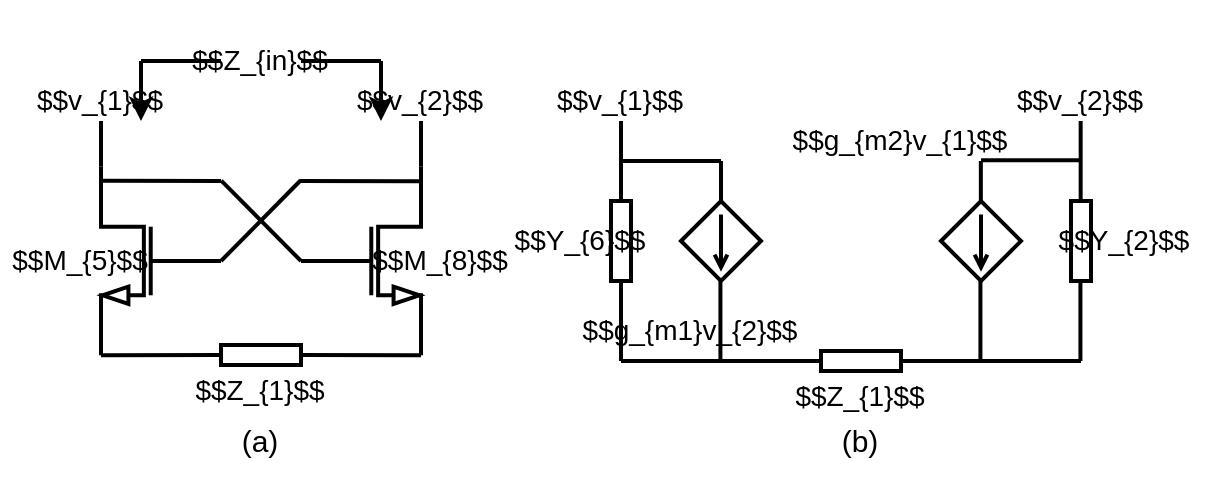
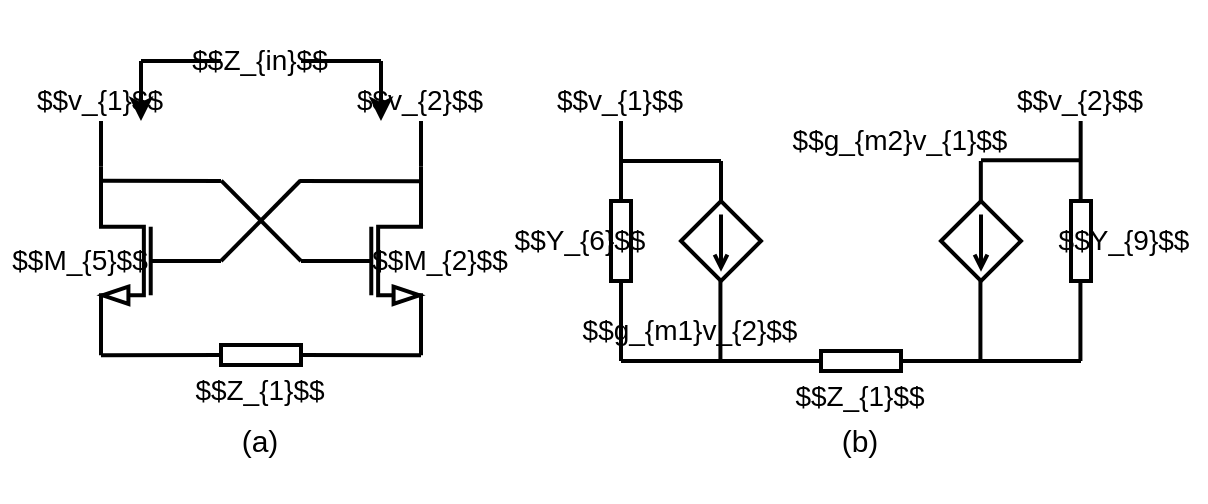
(1125, 241) -> (1125, 241)
(441, 261) -> (441, 261)
